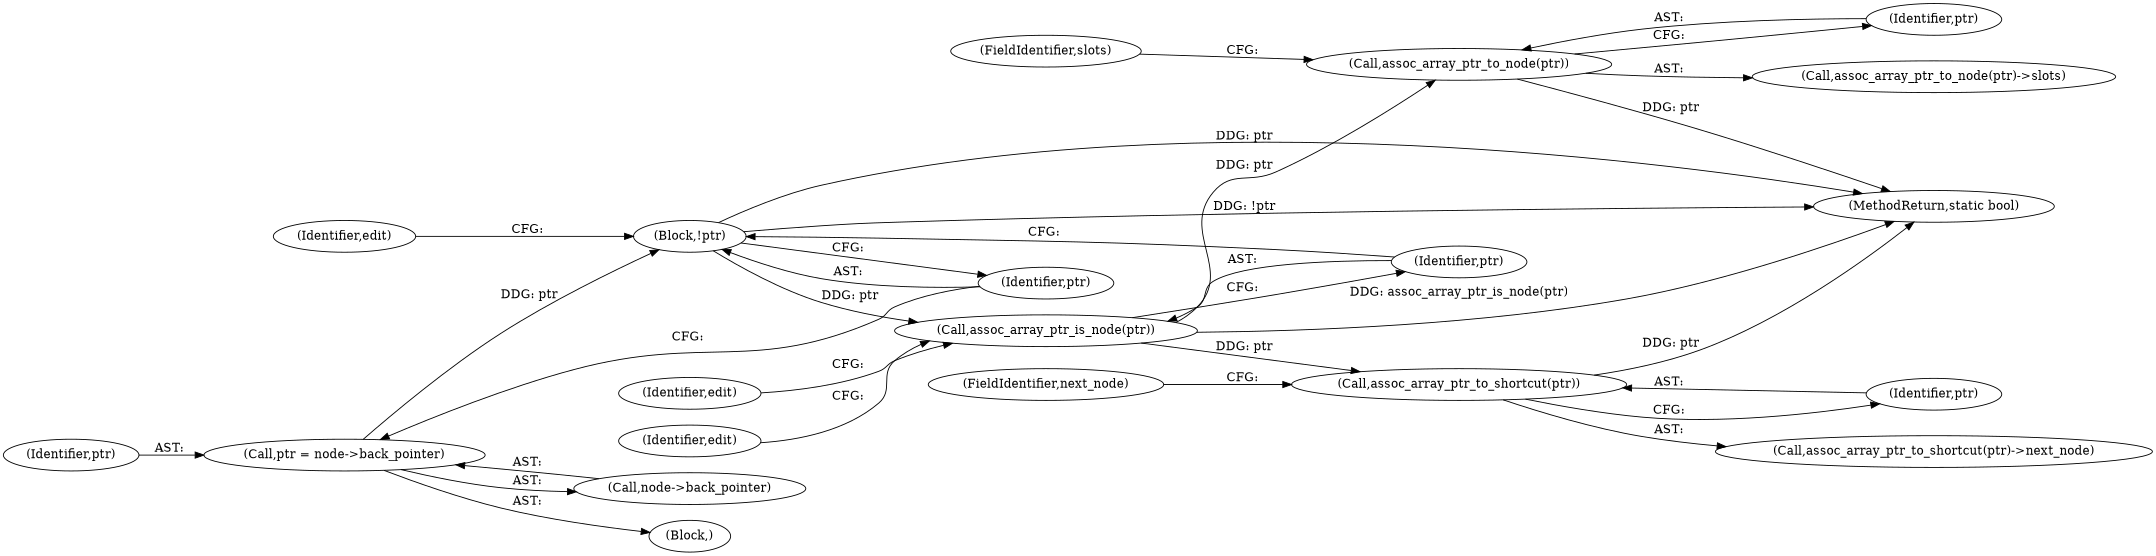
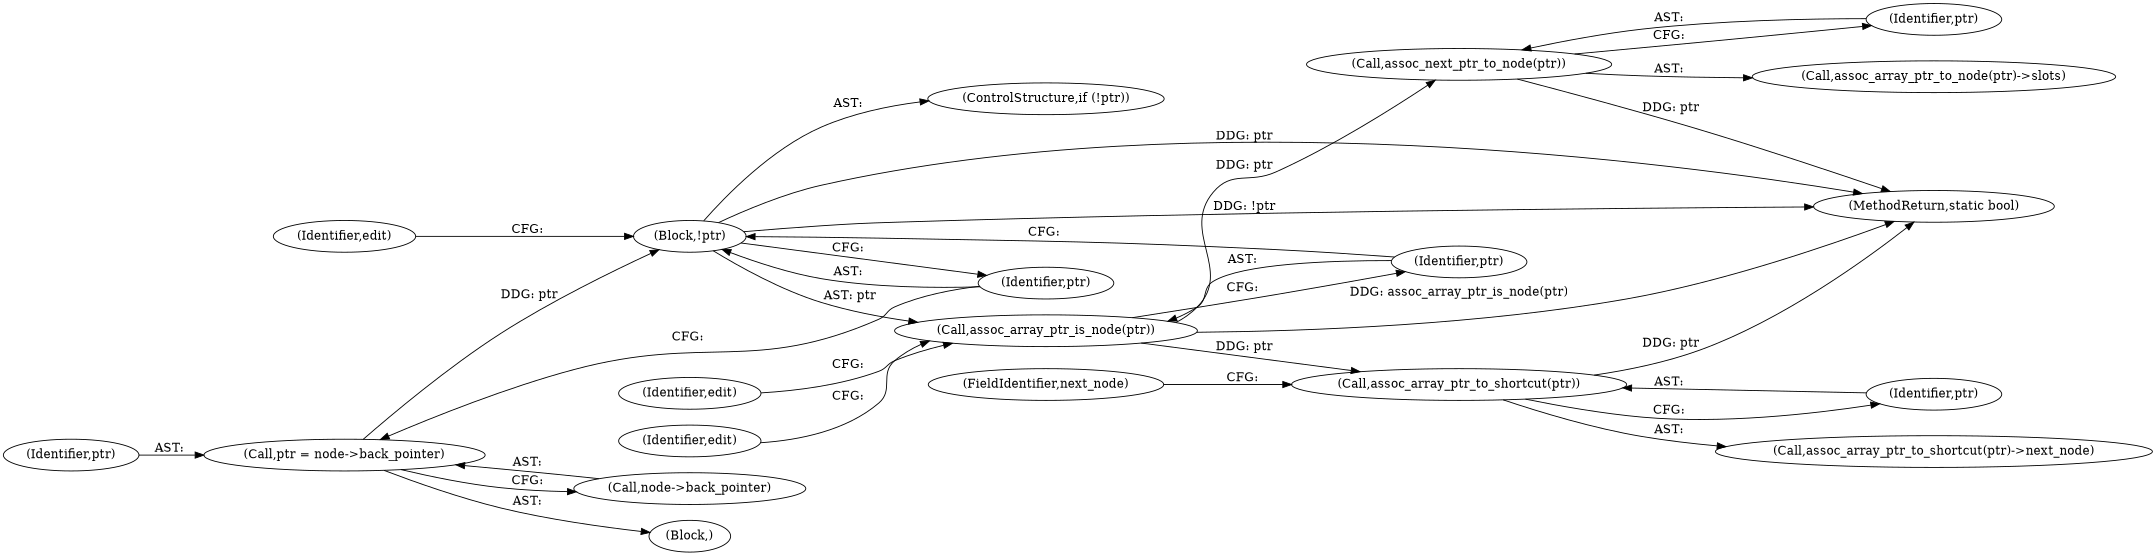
(1046, 51) -> none
(1459, 64) -> (1459, 64)
none -> (1046, 99)
(850, 296) -> (850, 296)
(529, 481) -> (529, 481)
